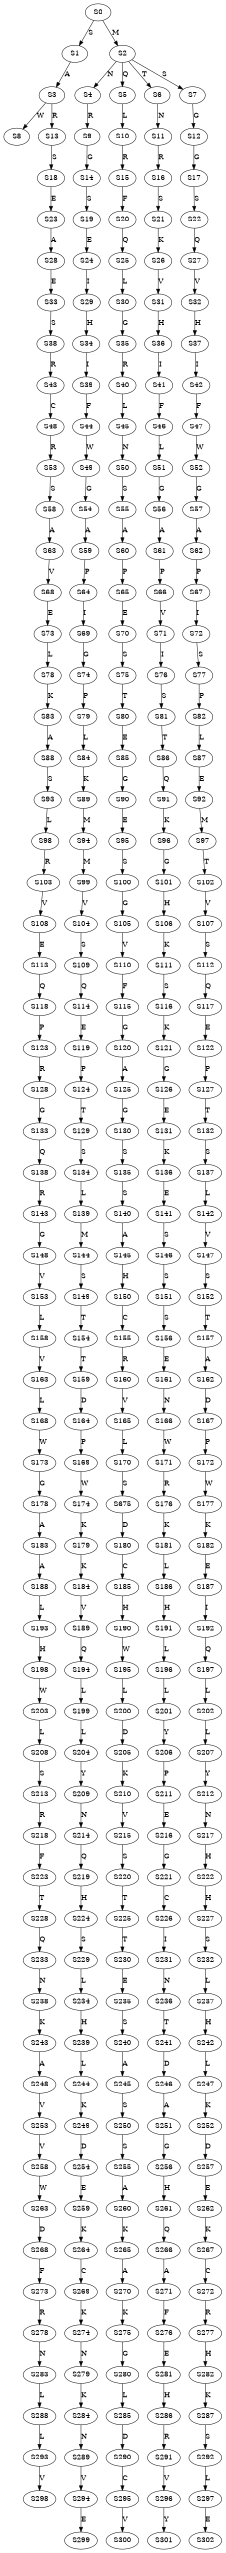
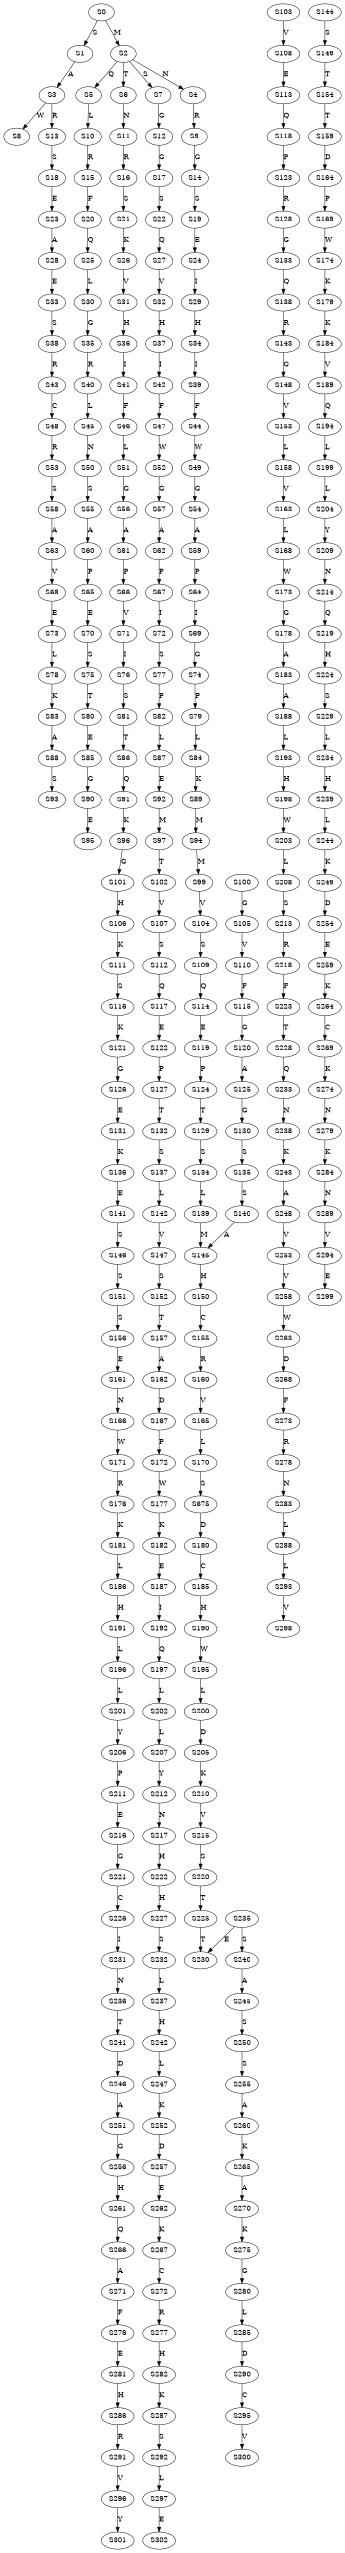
(45, 841) -> none
(122, 860) -> none
(81, 1233) -> (201, 1233)
(122, 1979) -> (223, 1938)
